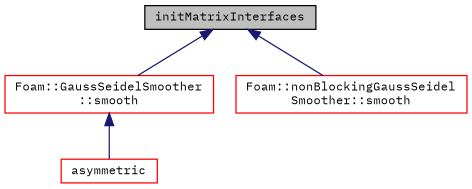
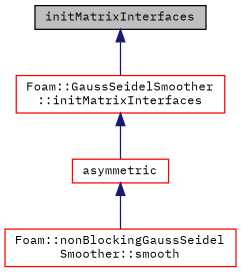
(291, 56) -> (120, 212)
(109, 94) -> (120, 94)
